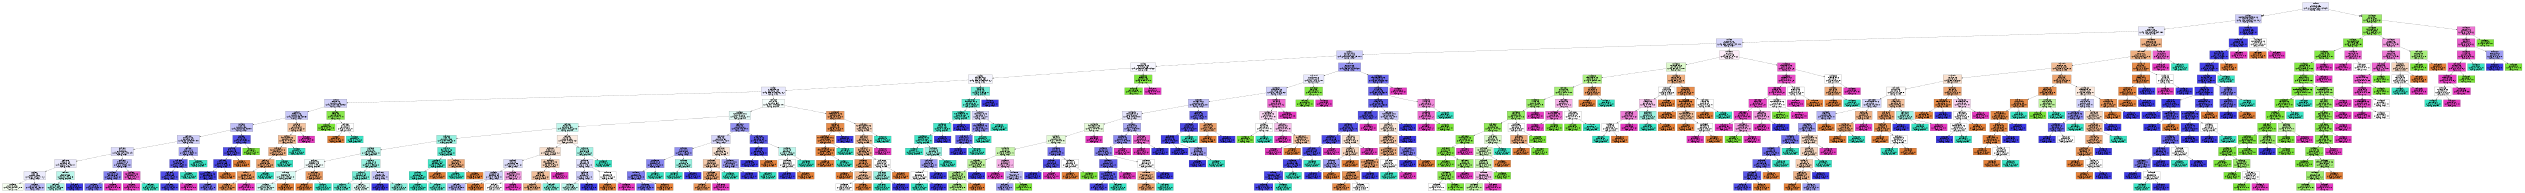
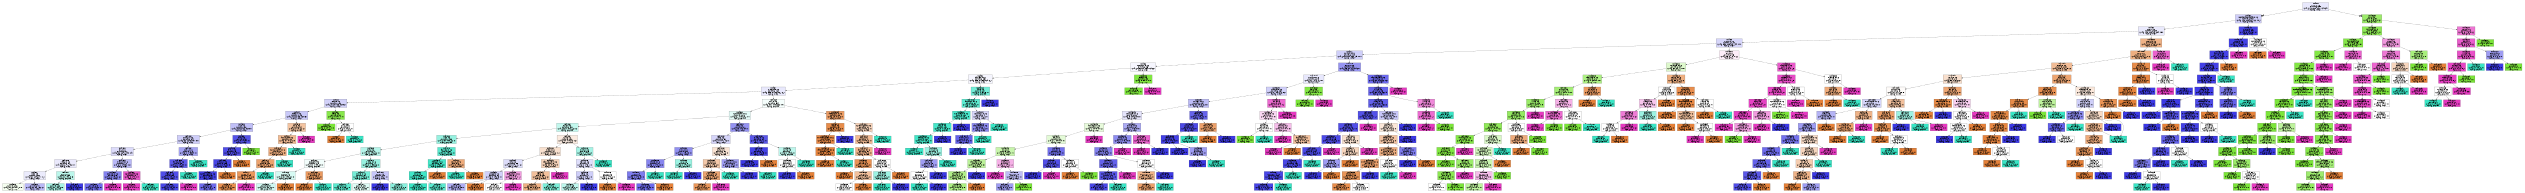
(2362, 79) -> (2362, 79)
(2094, 121) -> (2119, 121)
